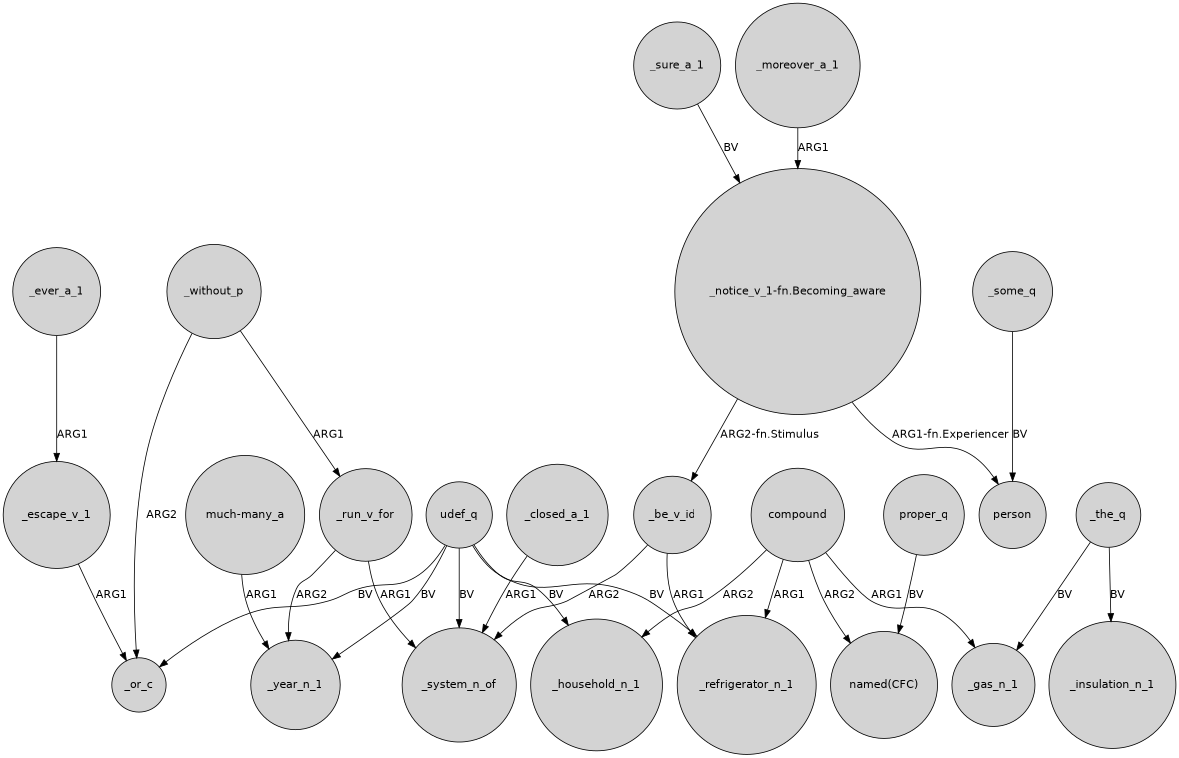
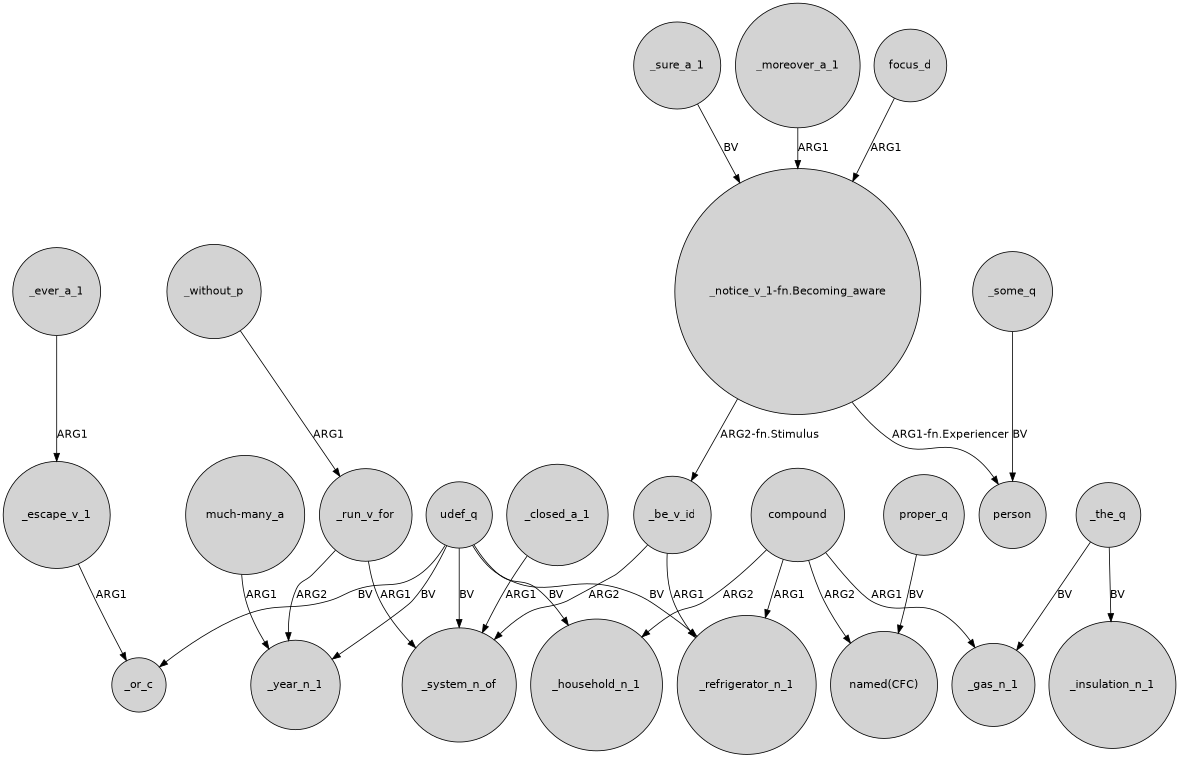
none -> (910, 65)
(141, 487) -> none
